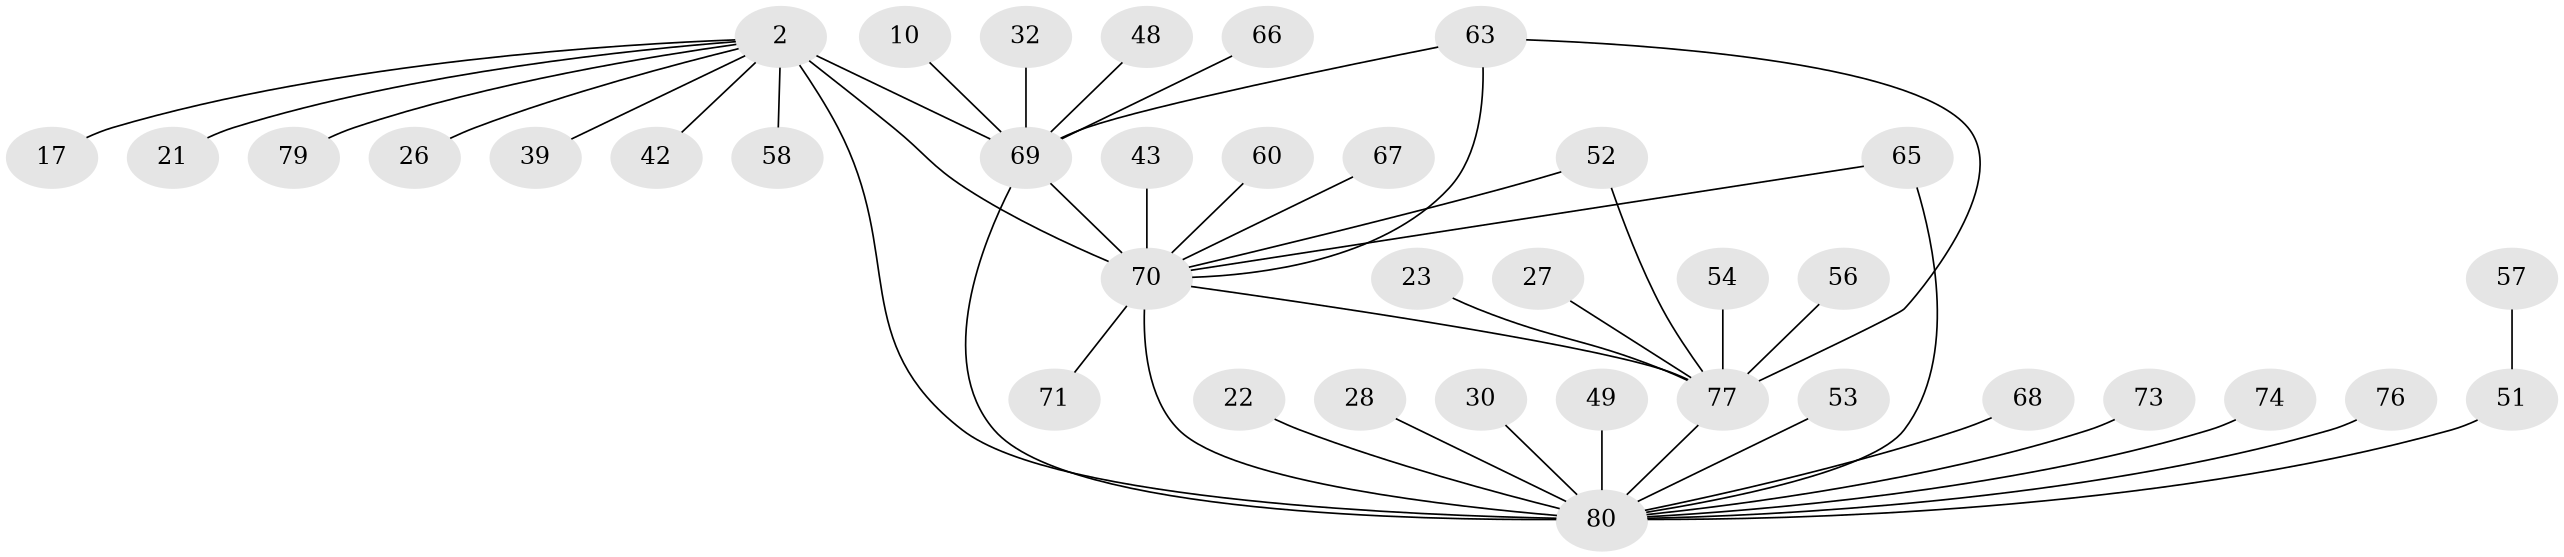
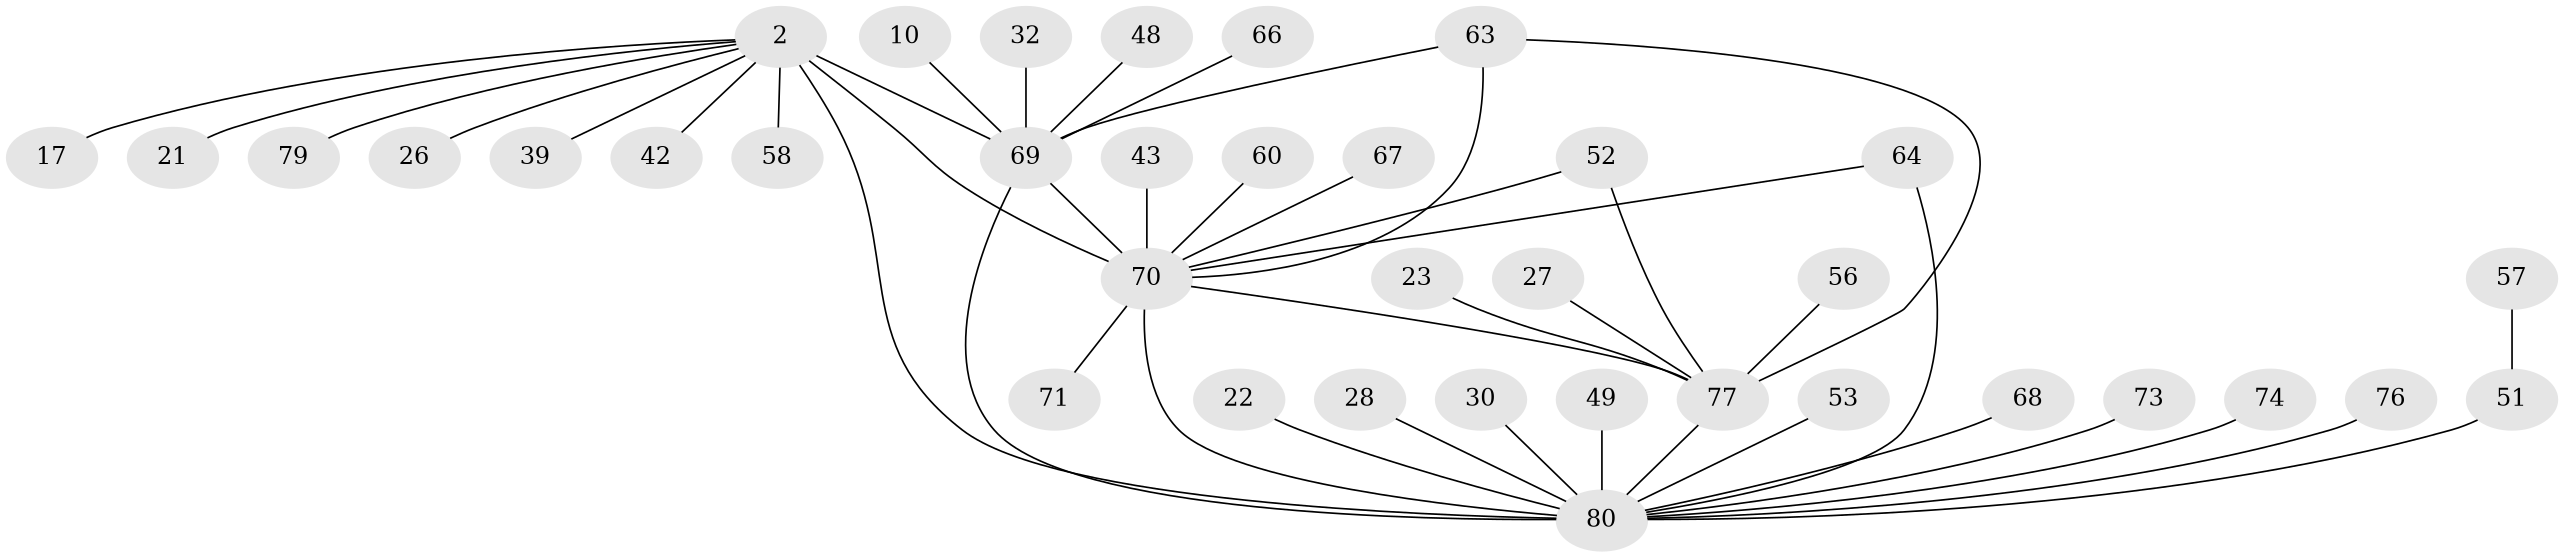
(1908, 158) -> (1908, 158)
(1723, 279) -> none
